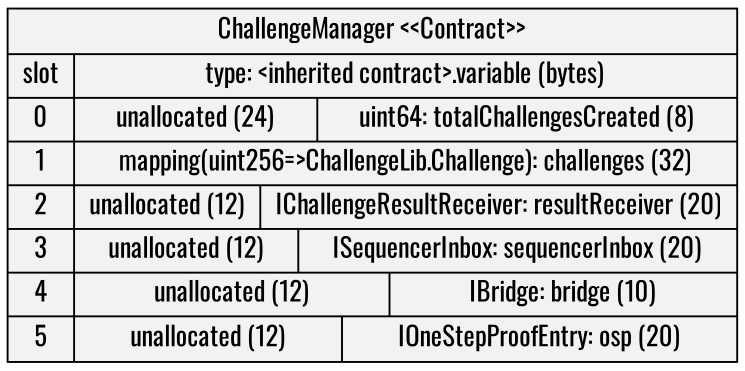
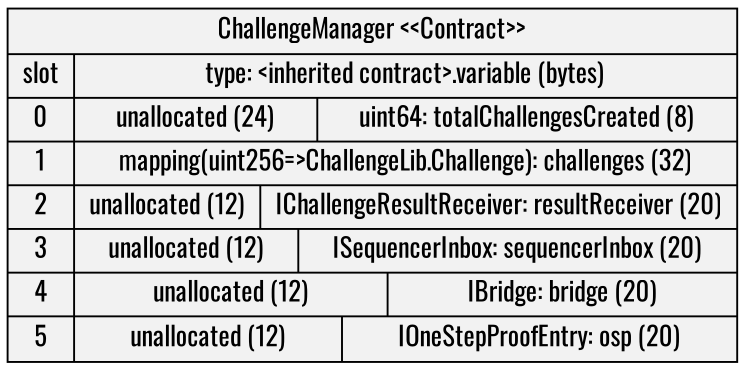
(563, 294) -> (562, 294)
